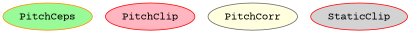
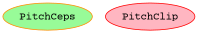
(253, 17) -> none
(359, 17) -> none
